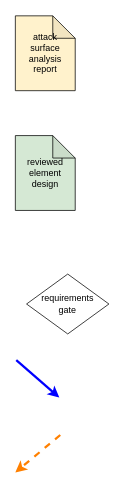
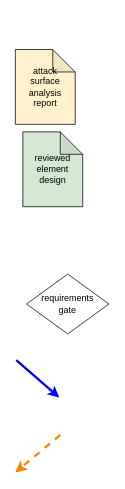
(45, 53) -> (45, 87)
(45, 173) -> (53, 169)
